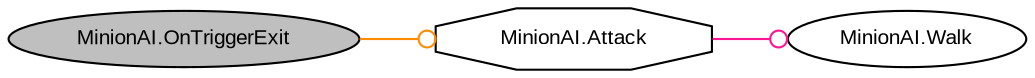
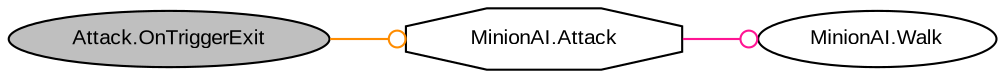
(184, 39) -> (169, 39)
